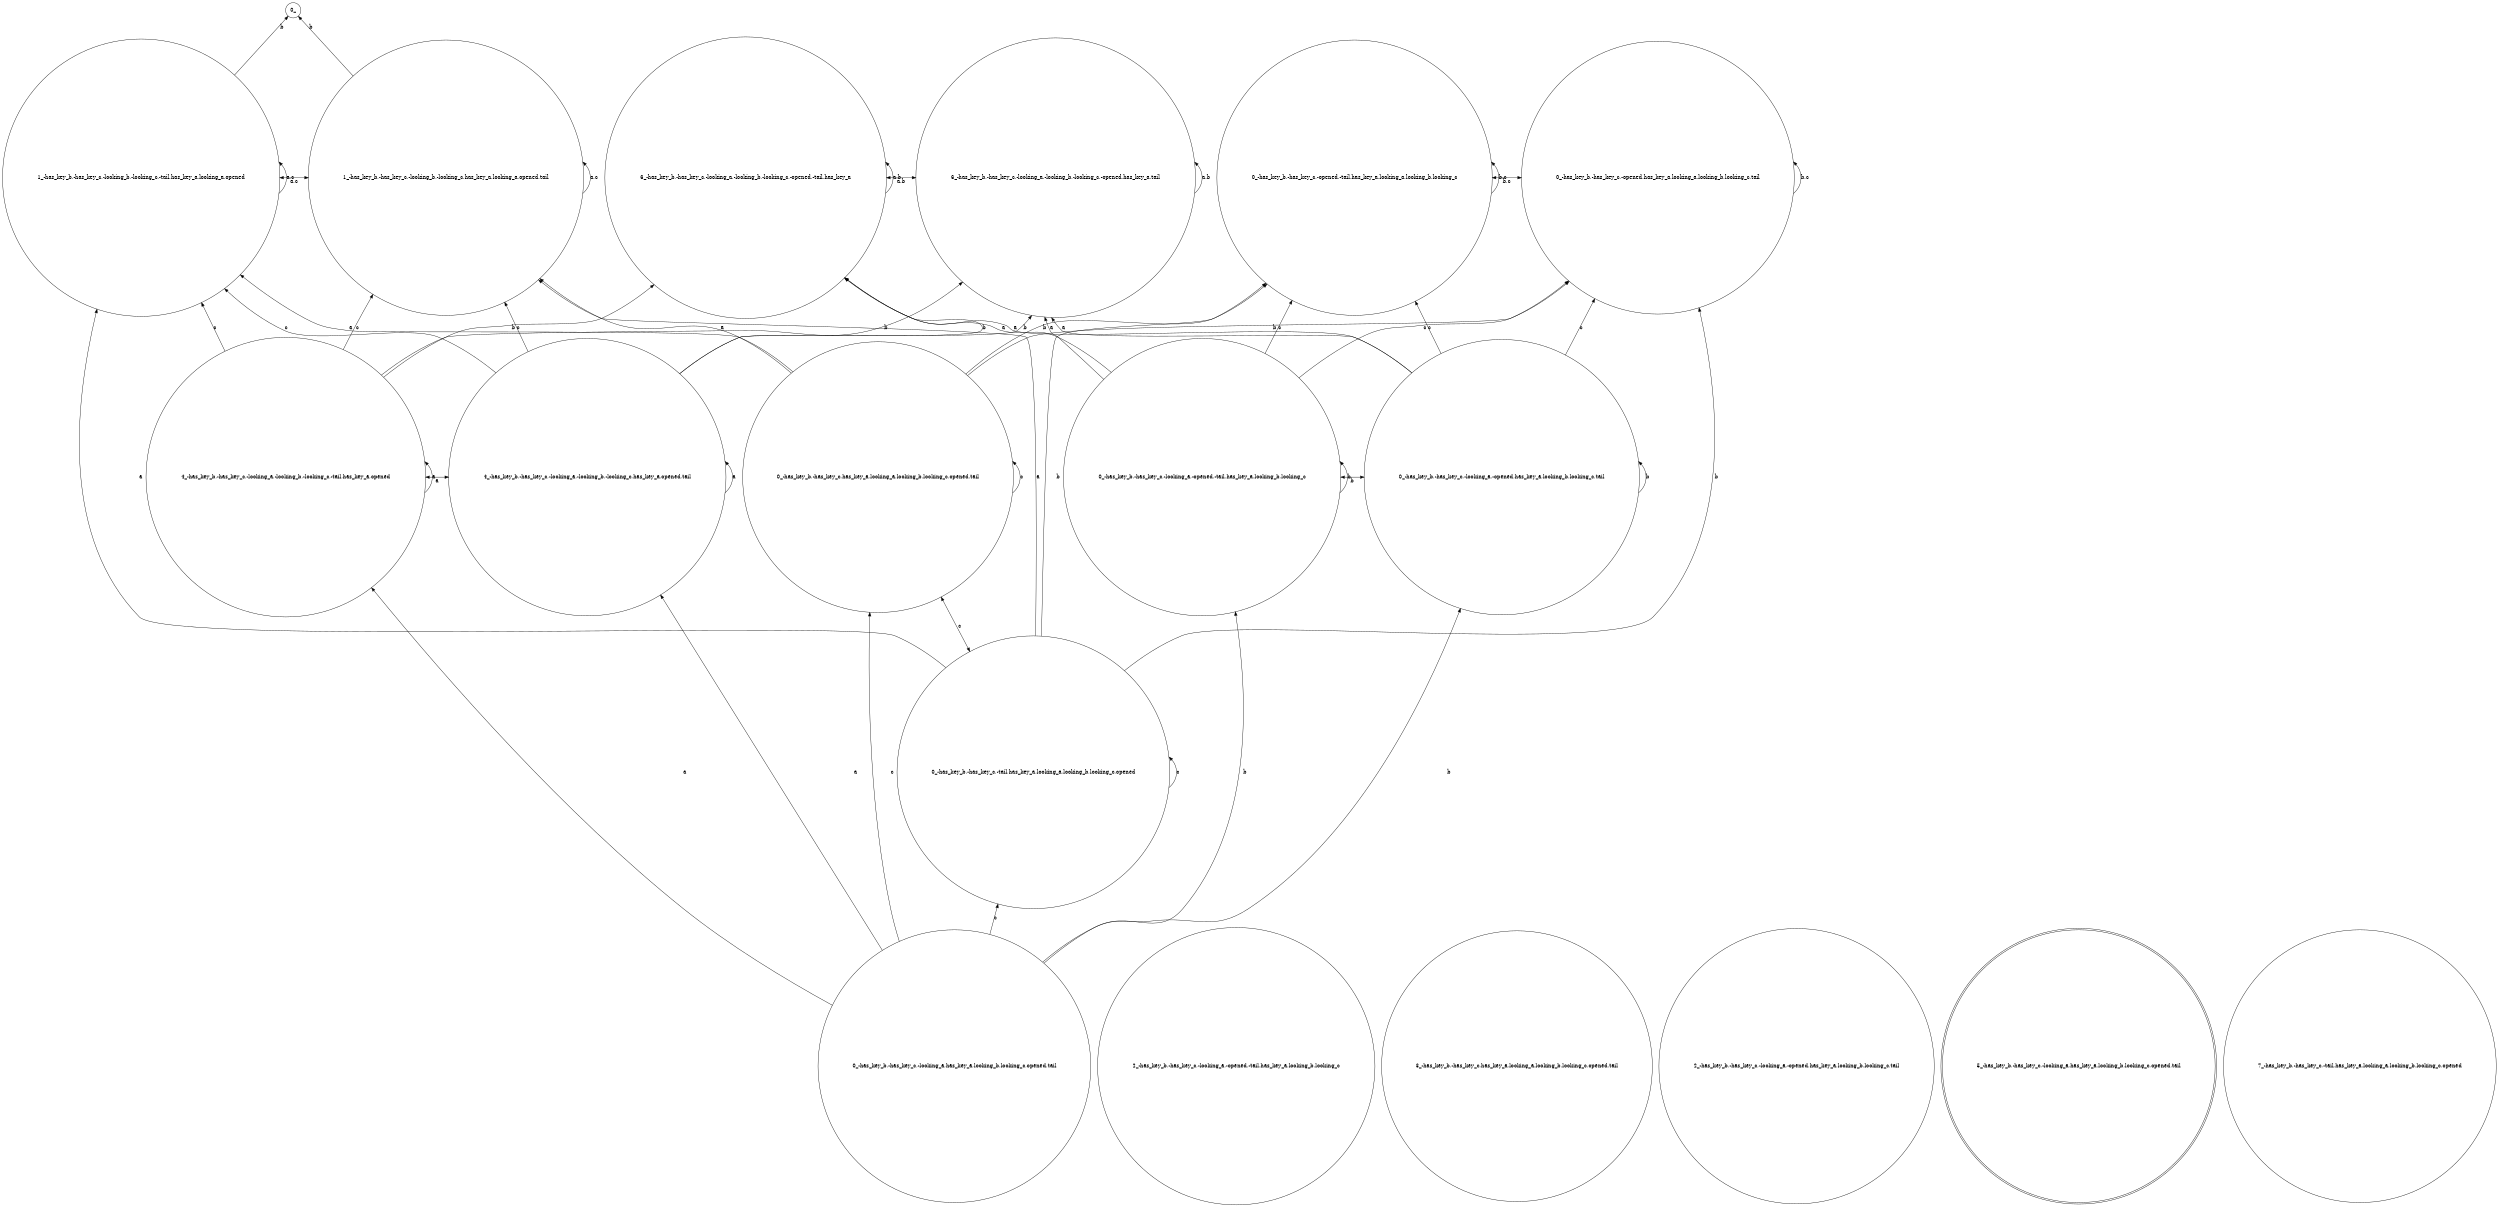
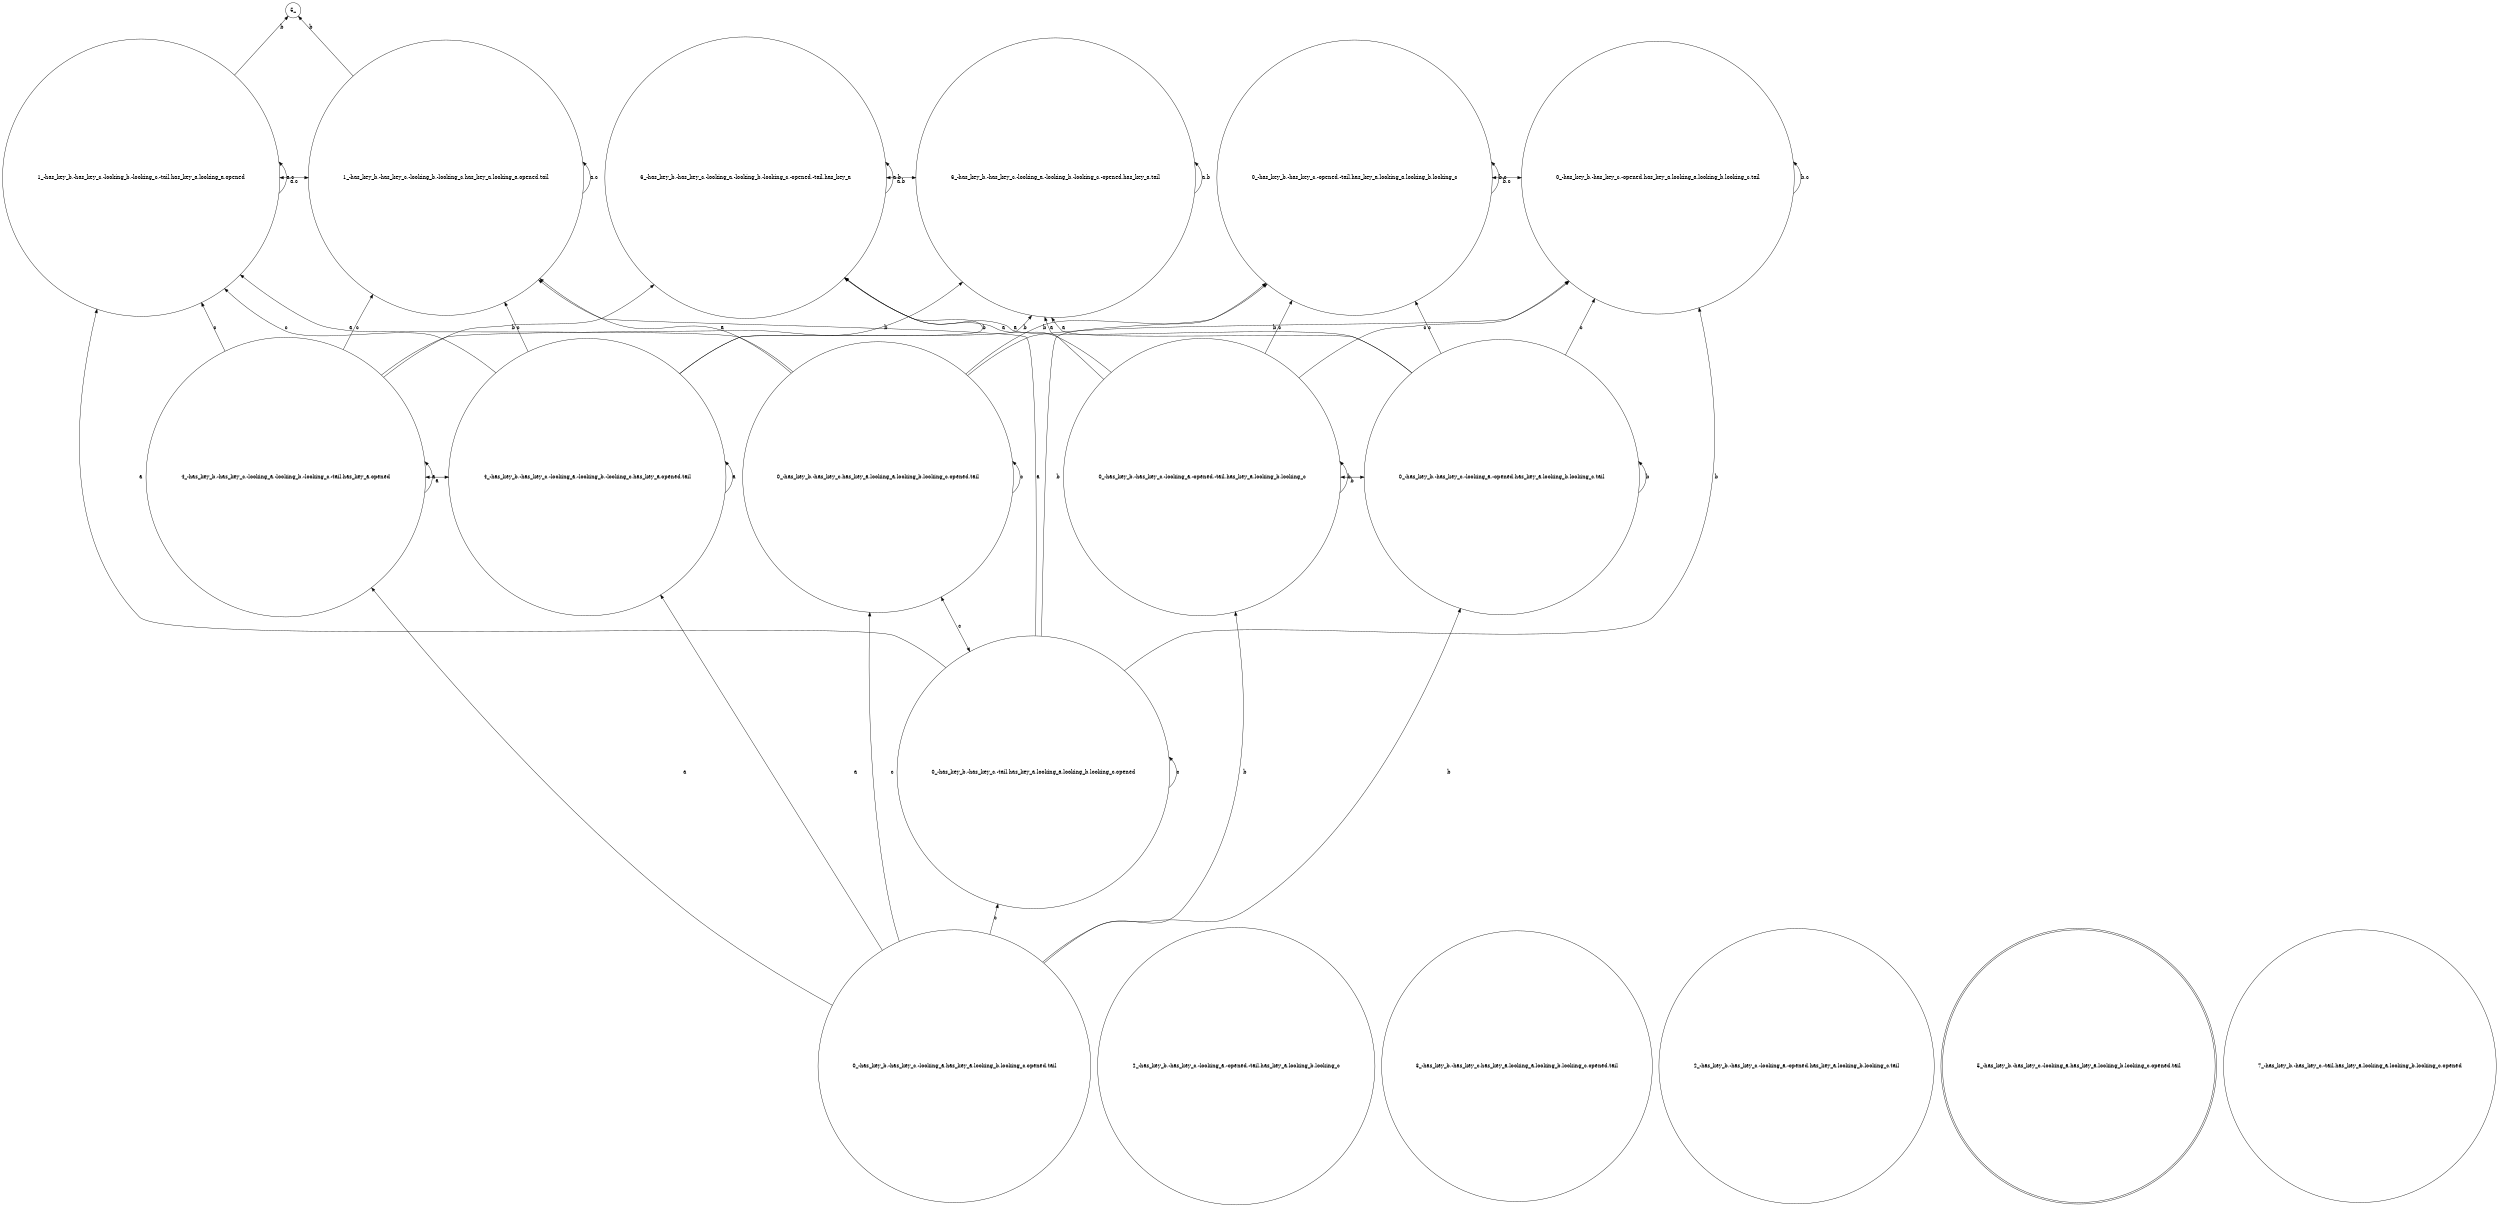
(293, 10) -> (293, 10)
